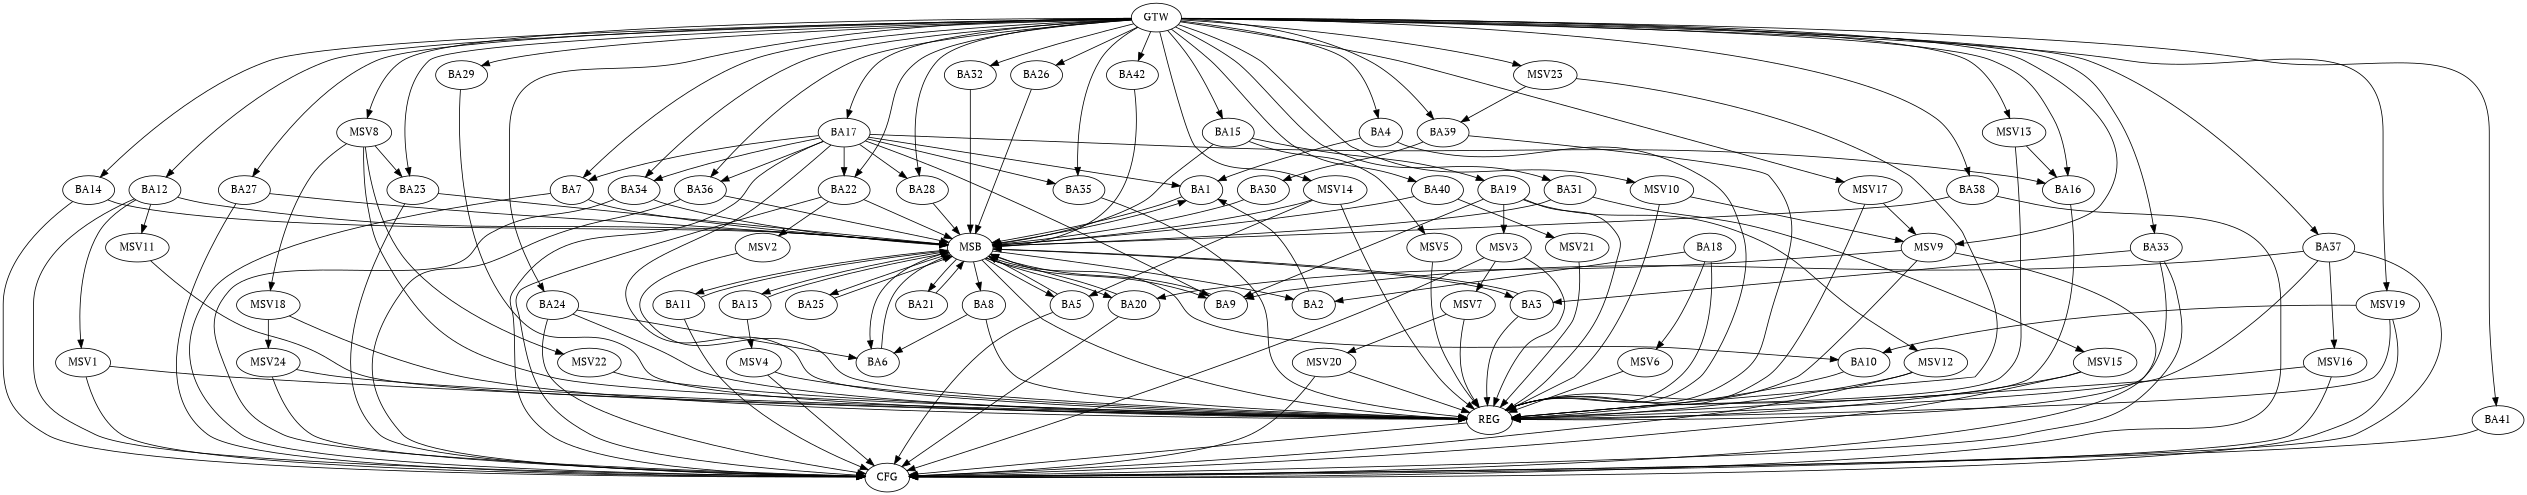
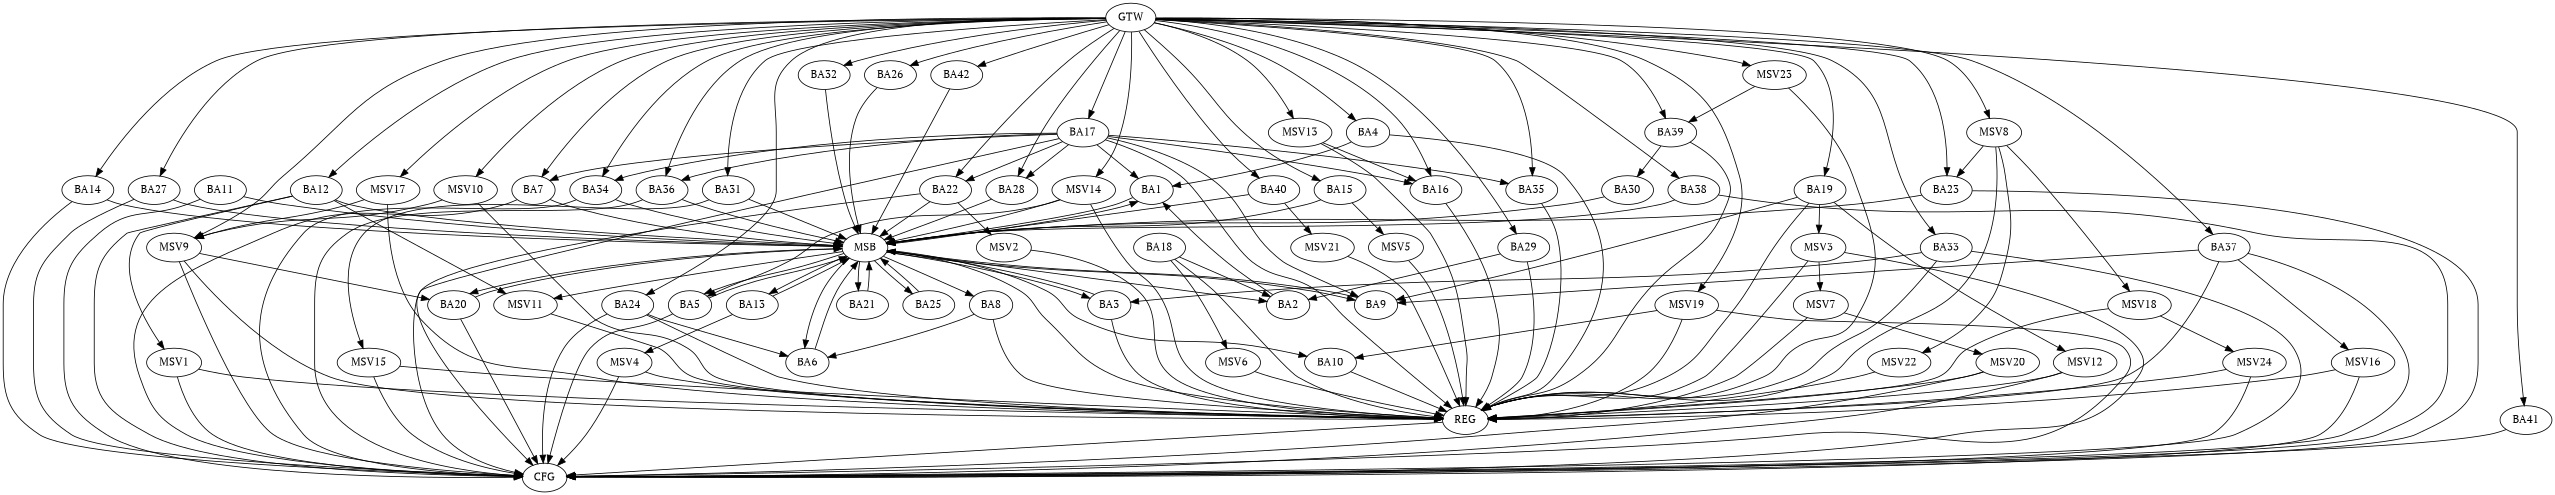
(1365, 157) -> (1542, 33)
(825, 265) -> (702, 273)
none -> (1408, 276)
